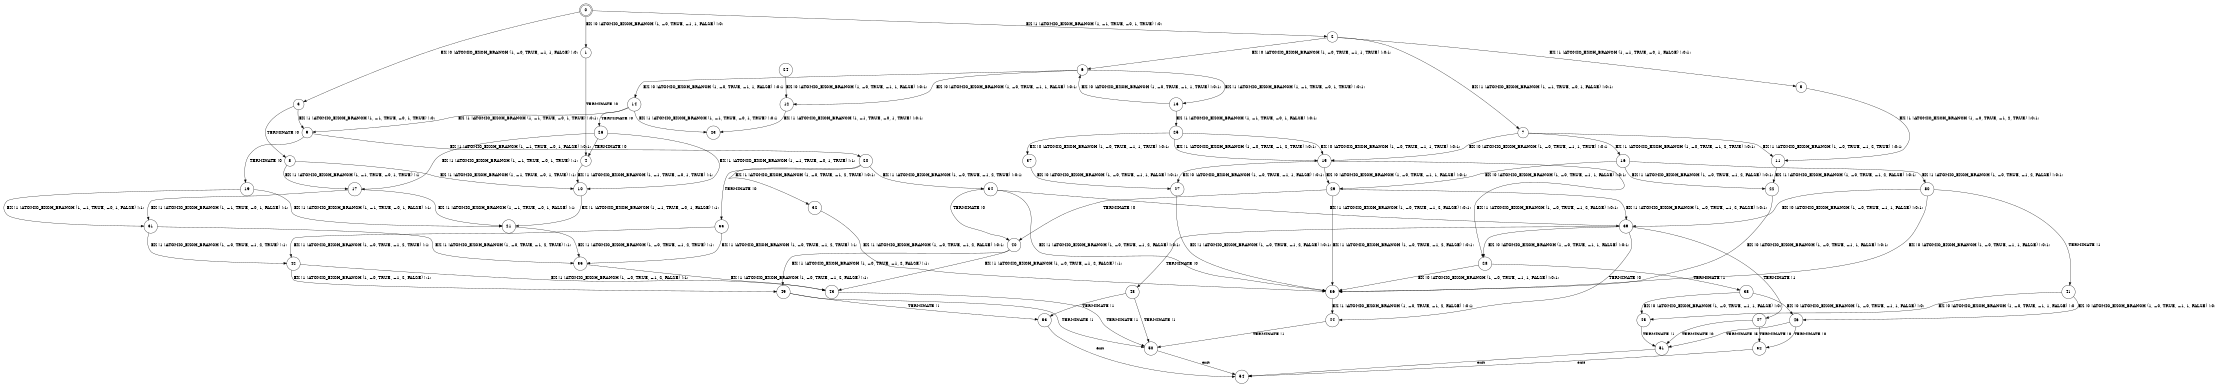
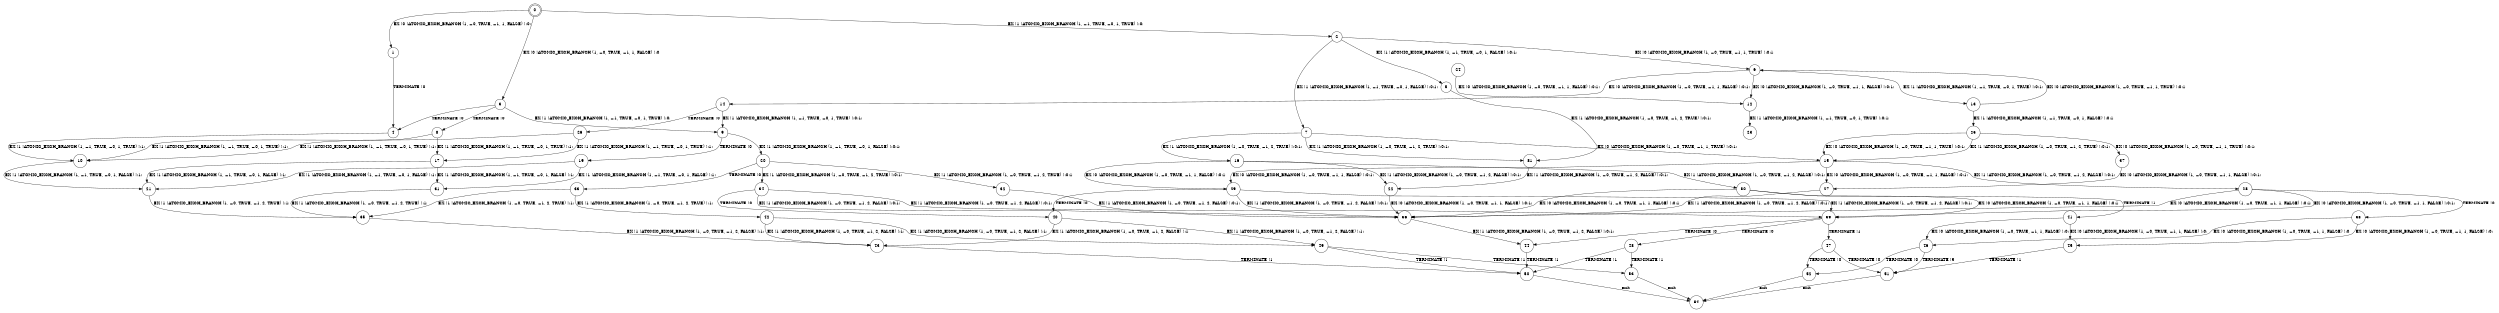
(665, 129) -> none
(594, 146) -> (447, 113)
(1778, 161) -> (1530, 161)
(1545, 230) -> (2110, 211)
(207, 261) -> none
(1710, 278) -> (2479, 203)
